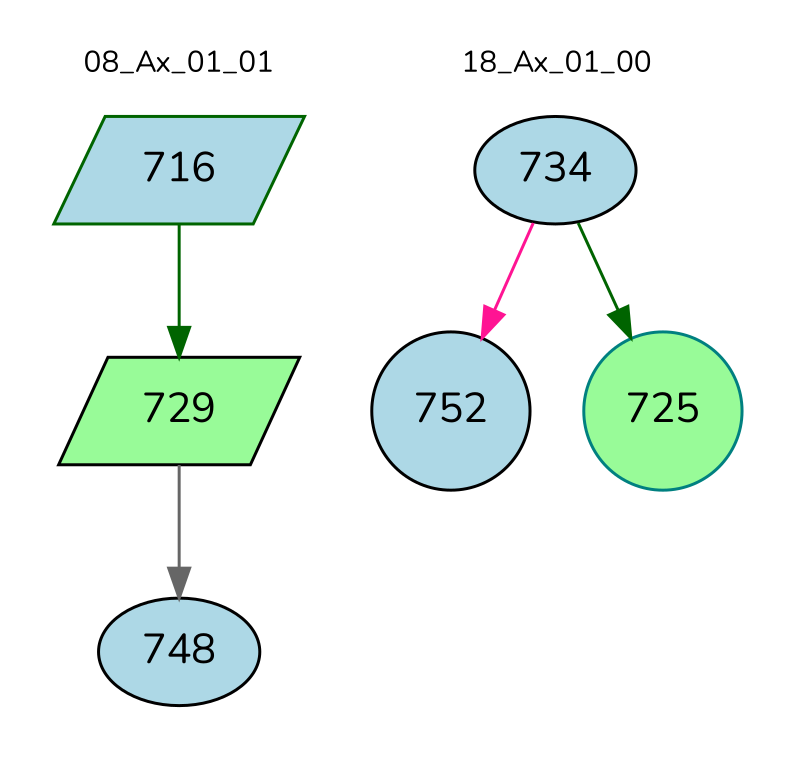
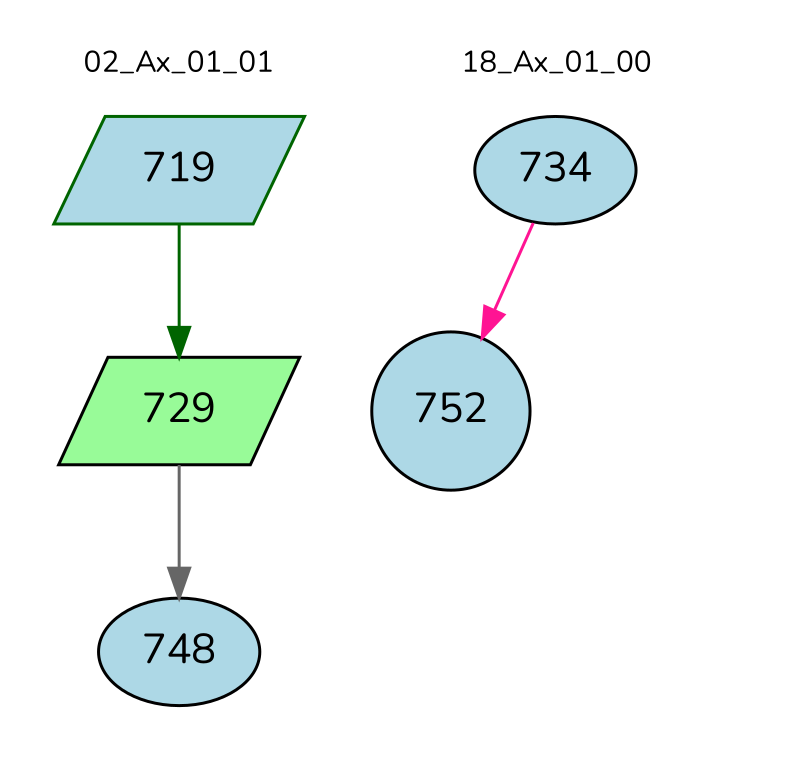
(179, 64) -> (179, 64)
(179, 170) -> (179, 170)
(663, 411) -> none
